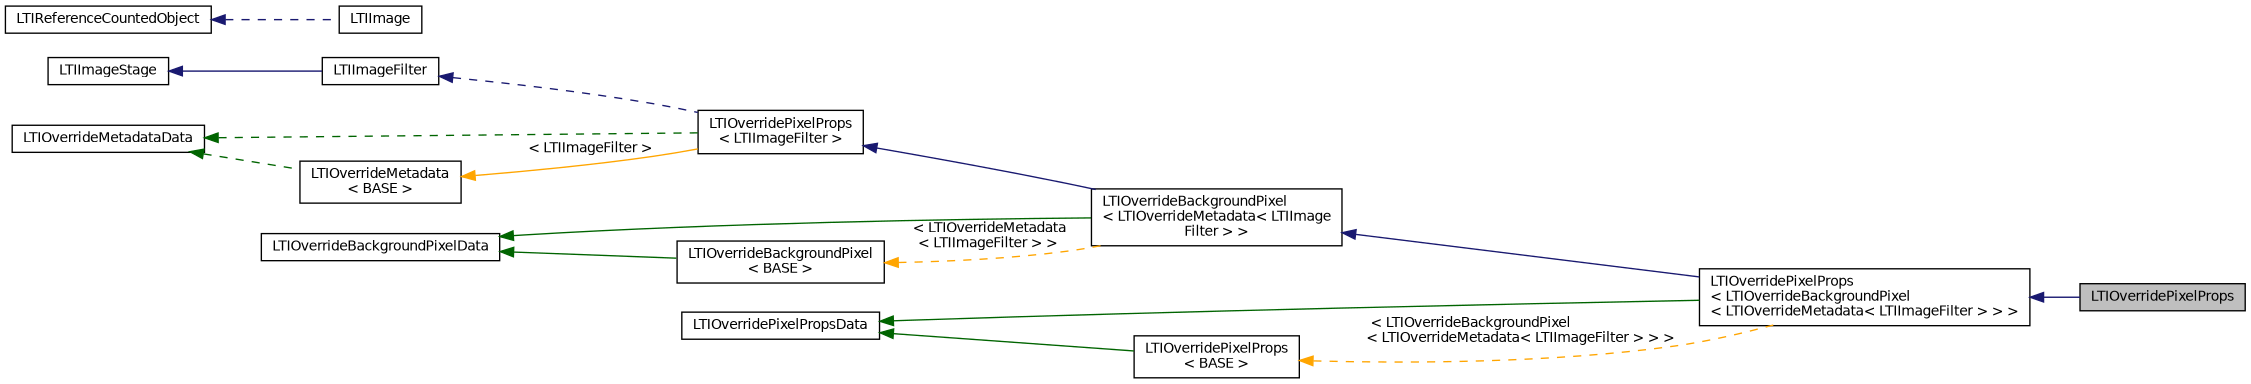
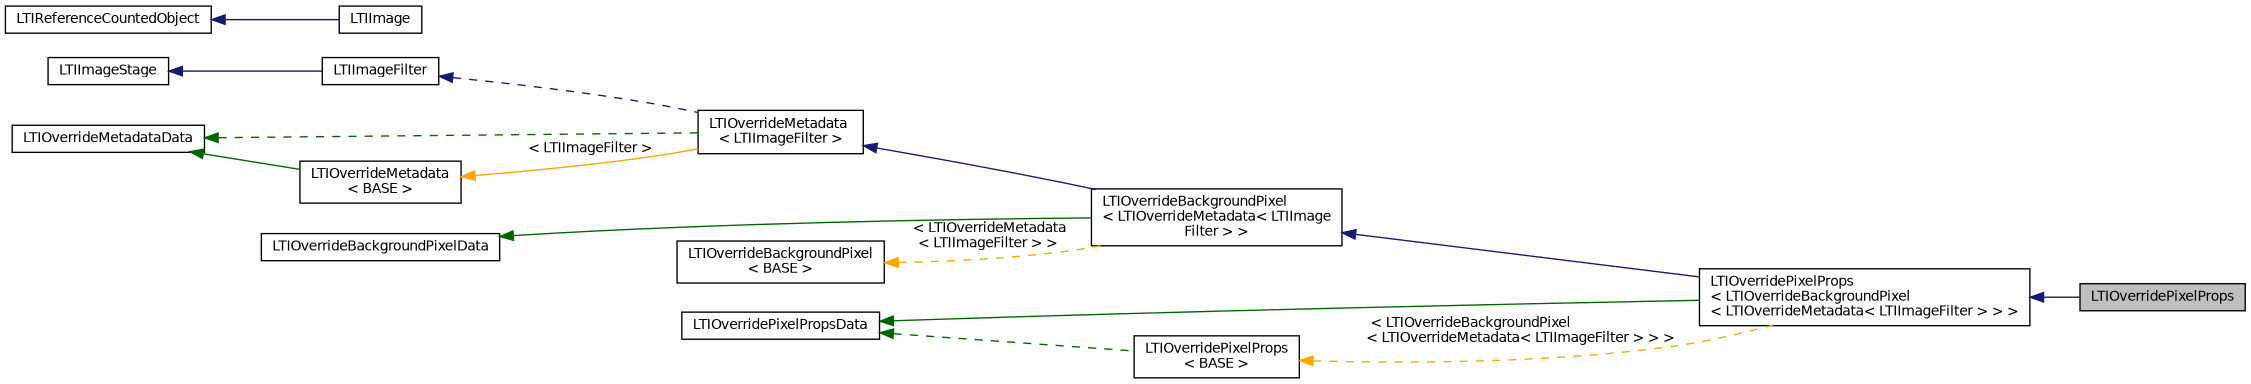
(282, 20) -> (282, 20)
(781, 132) -> (781, 132)
(252, 162) -> (252, 162)
(595, 255) -> none
(1014, 342) -> (1014, 342)
